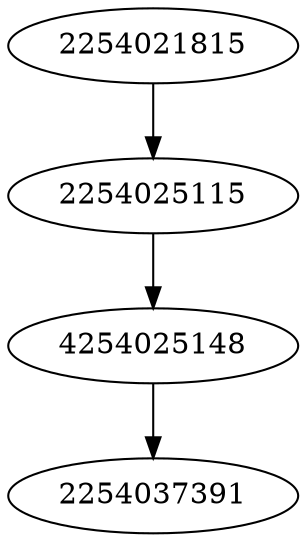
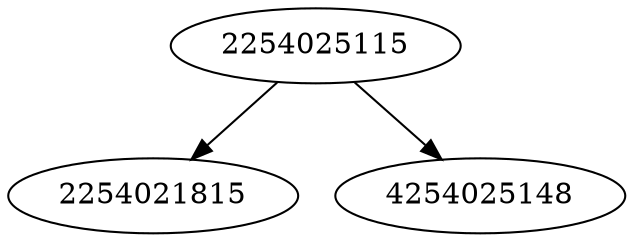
(153, 111) -> (242, 114)
(153, 496) -> none
